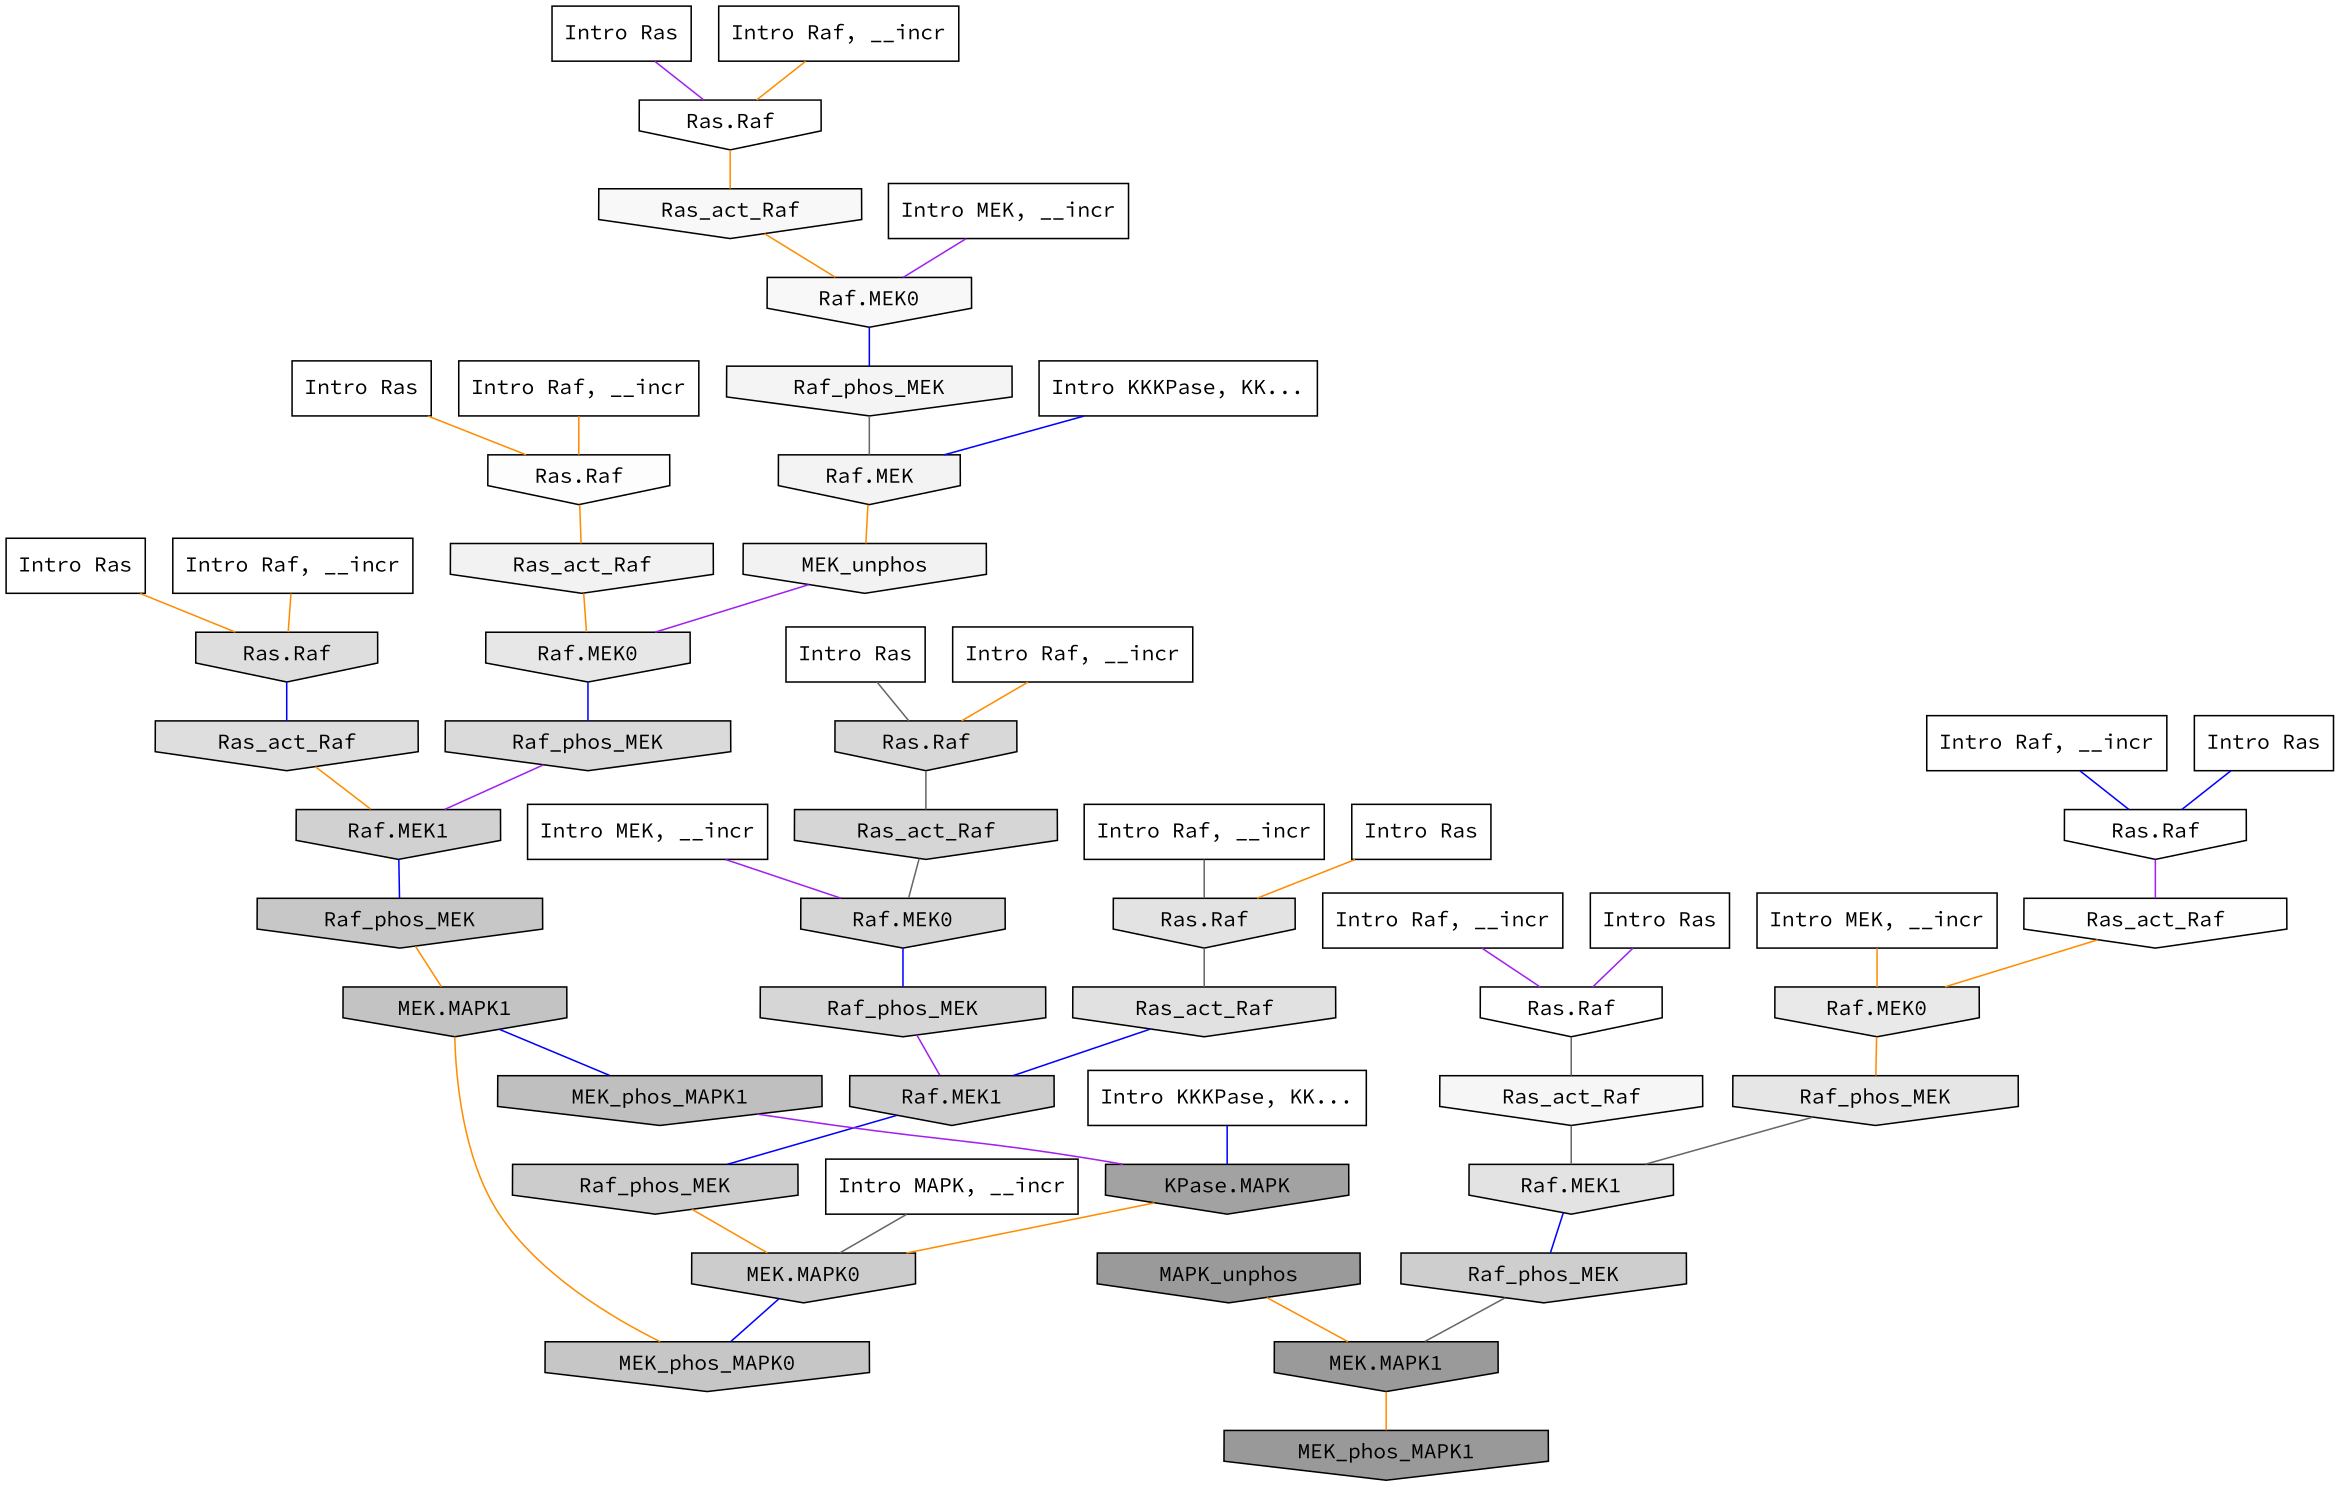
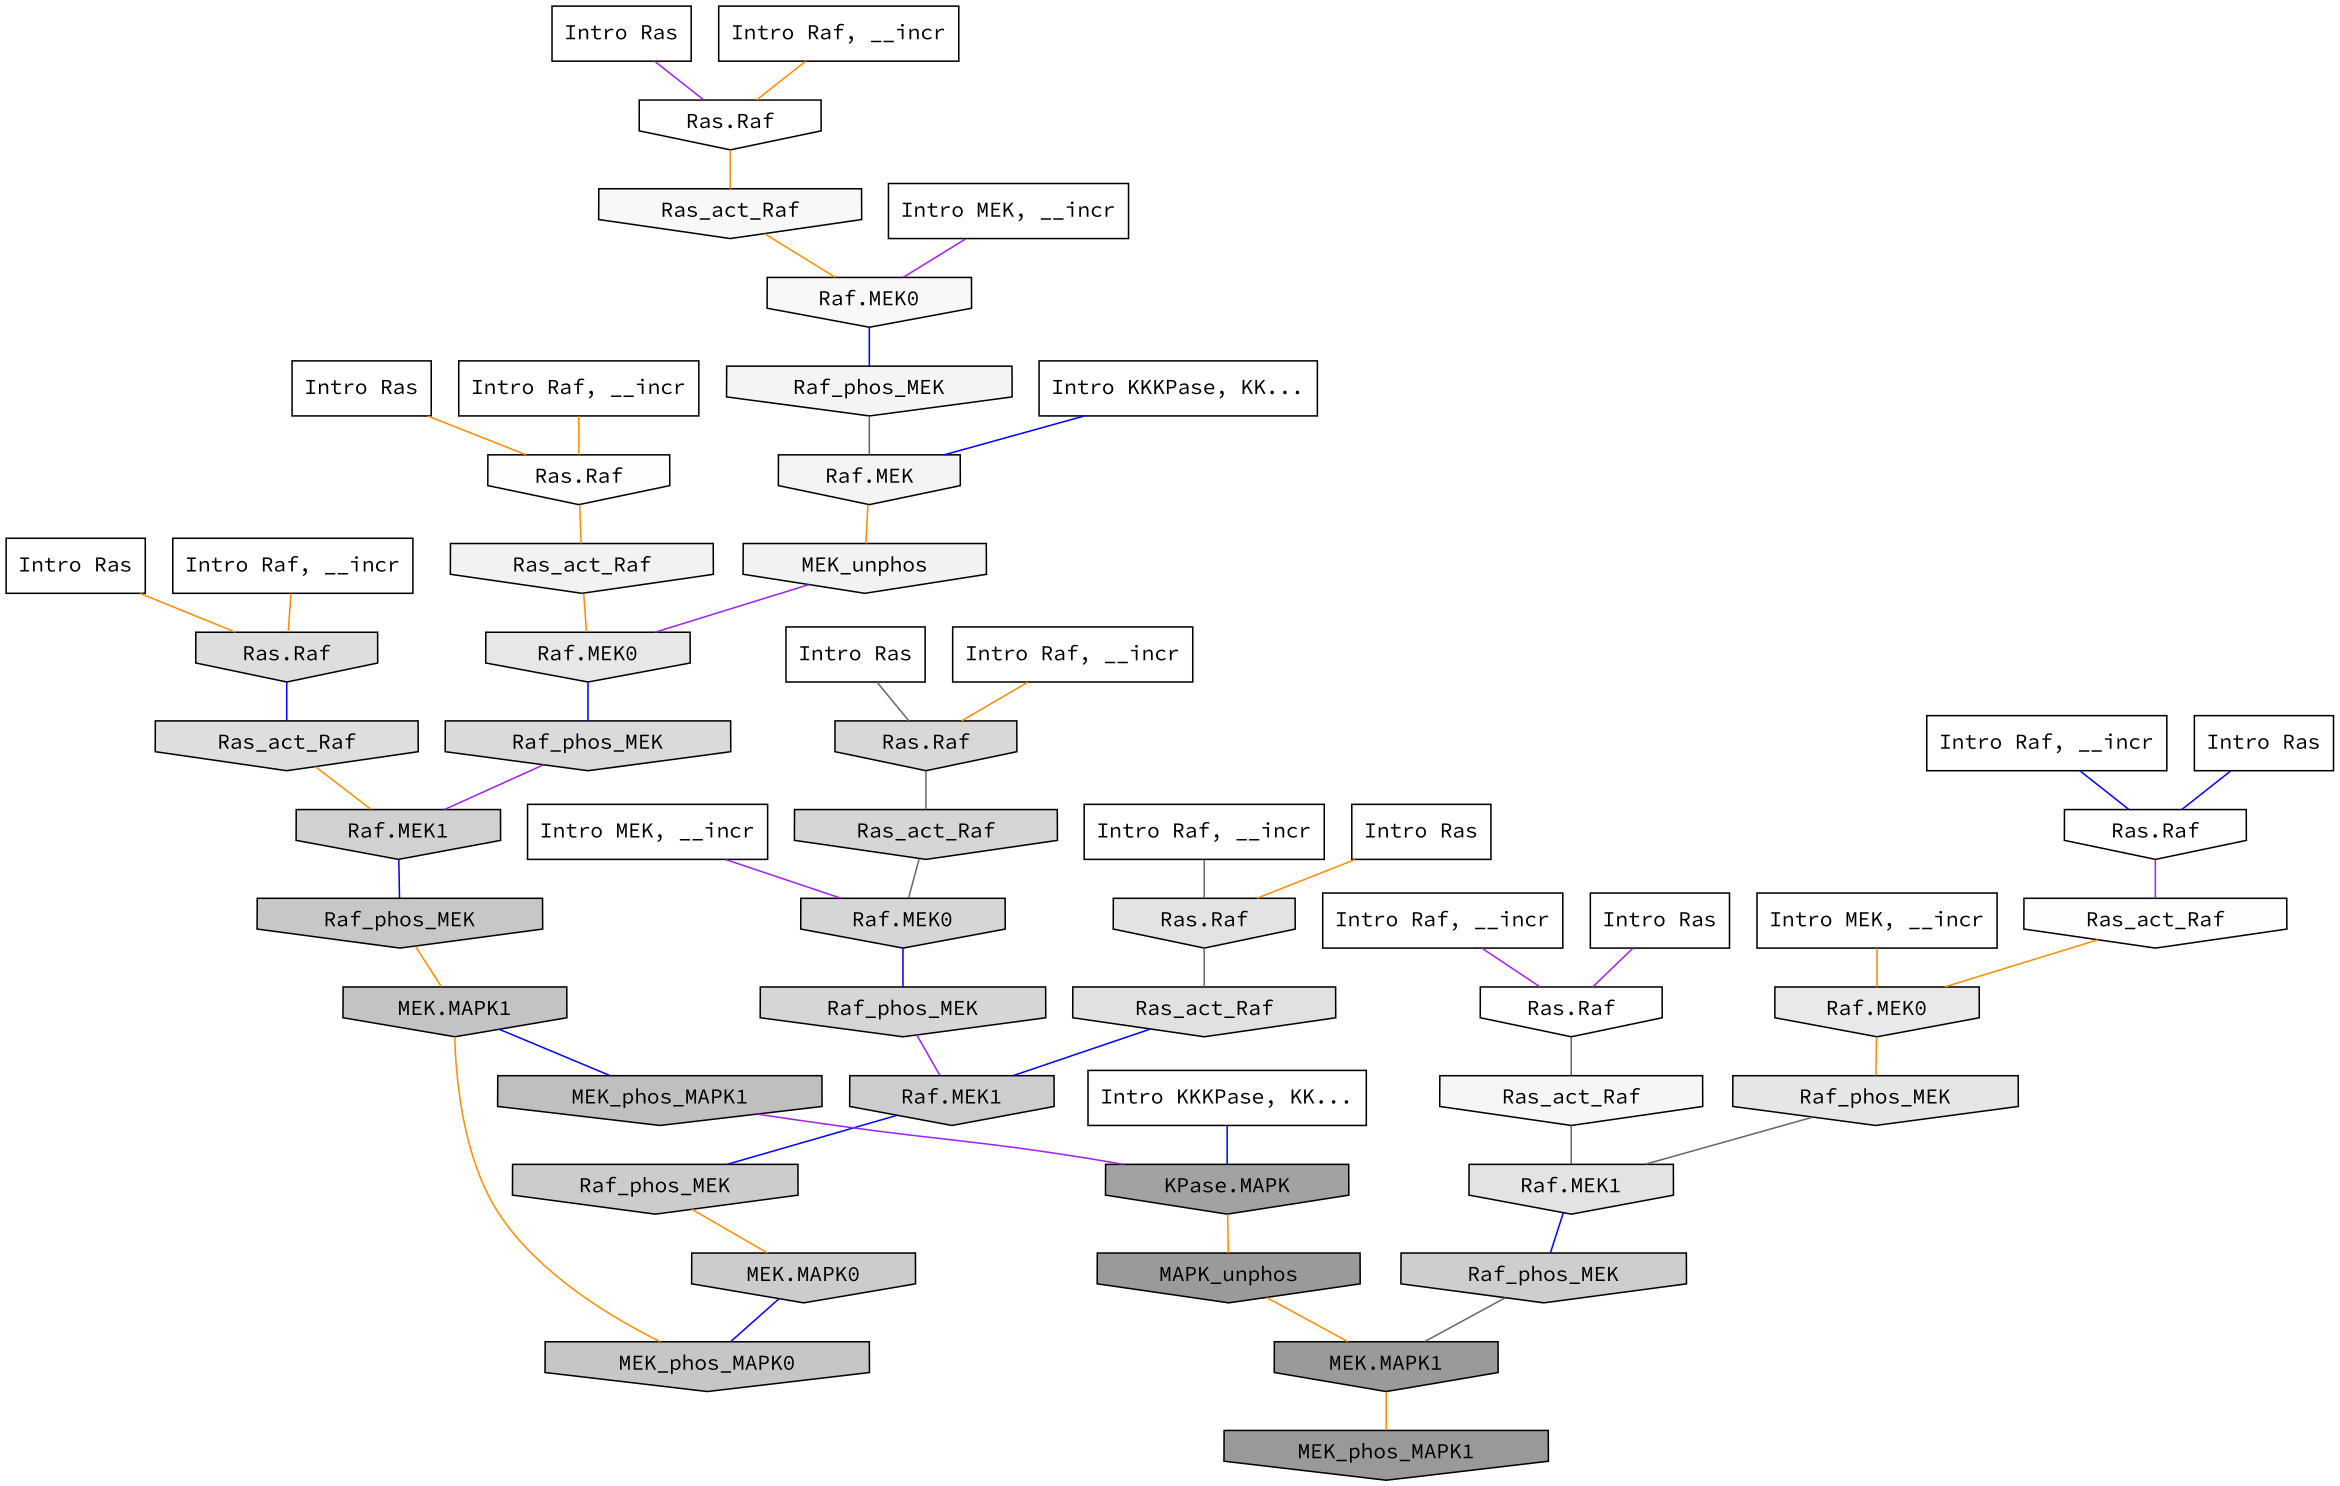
(952, 1187) -> none
(1030, 1228) -> (1228, 1234)
